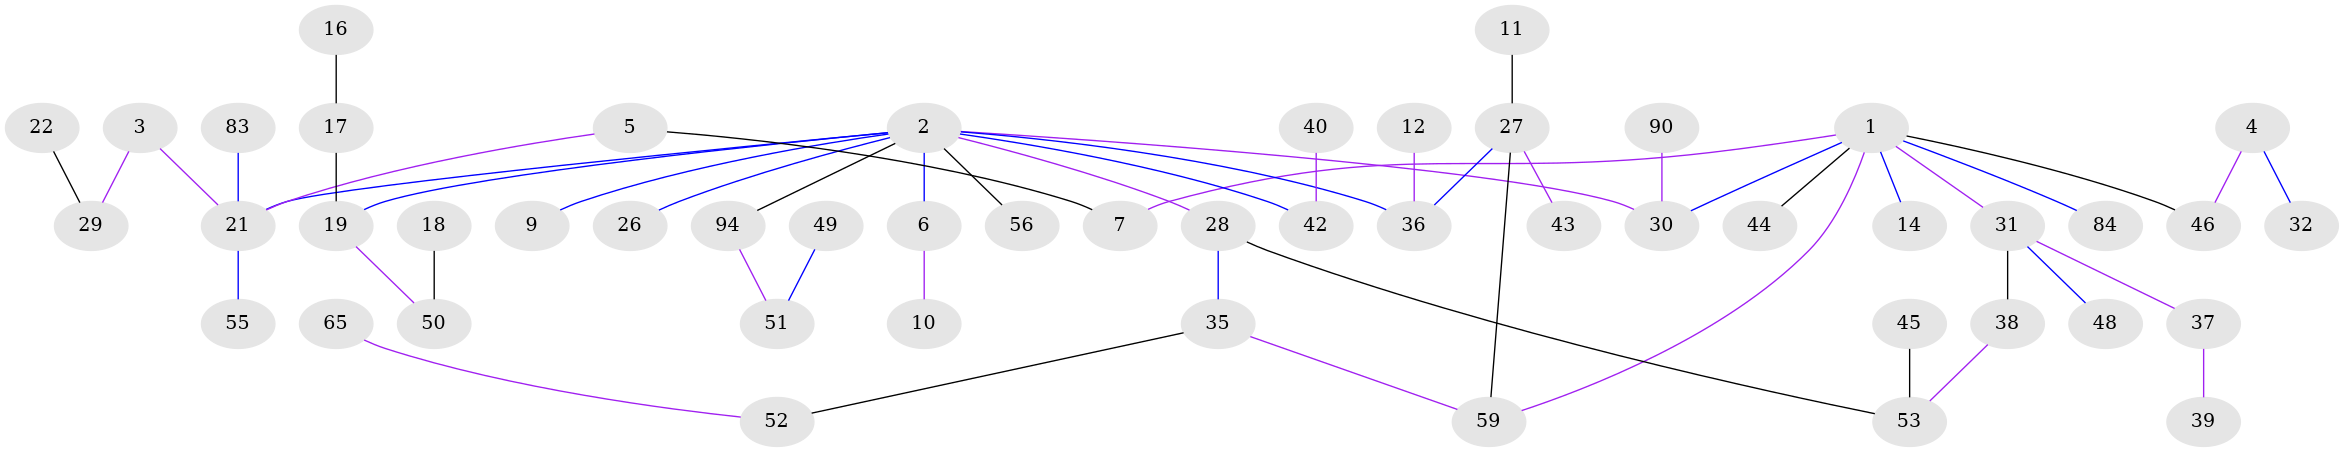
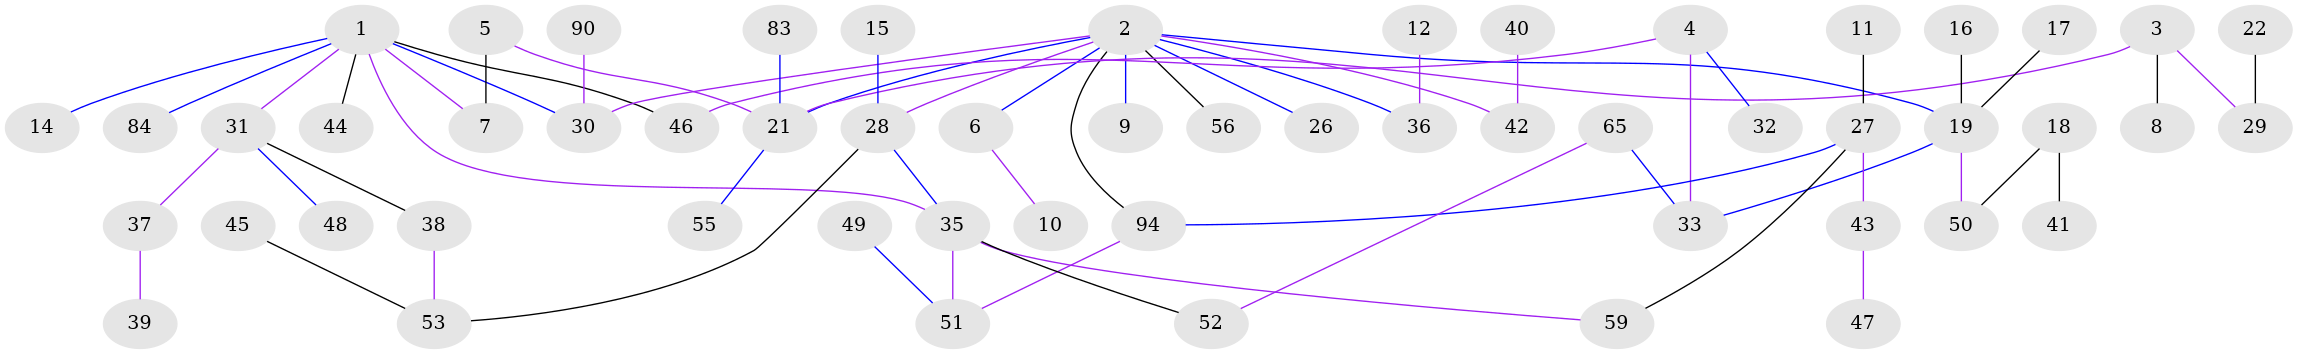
none -> (878, 30)
(336, 79) -> (1961, 73)
none -> (2157, 128)
(1126, 164) -> (1385, 79)
(1456, 184) -> (1514, 207)
none -> (1690, 226)
none -> (2059, 226)
none -> (953, 275)
(1723, 317) -> (619, 186)
none -> (1863, 324)
